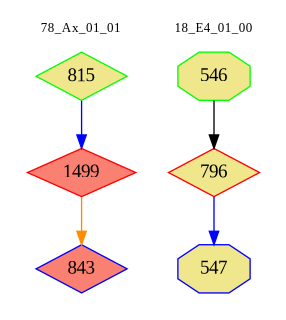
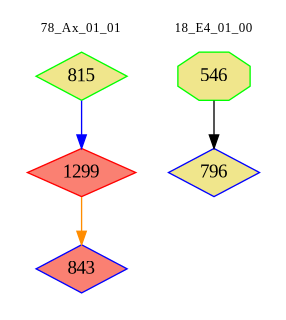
(82, 173) -> (82, 173)
(214, 173) -> (214, 173)
(214, 269) -> none
